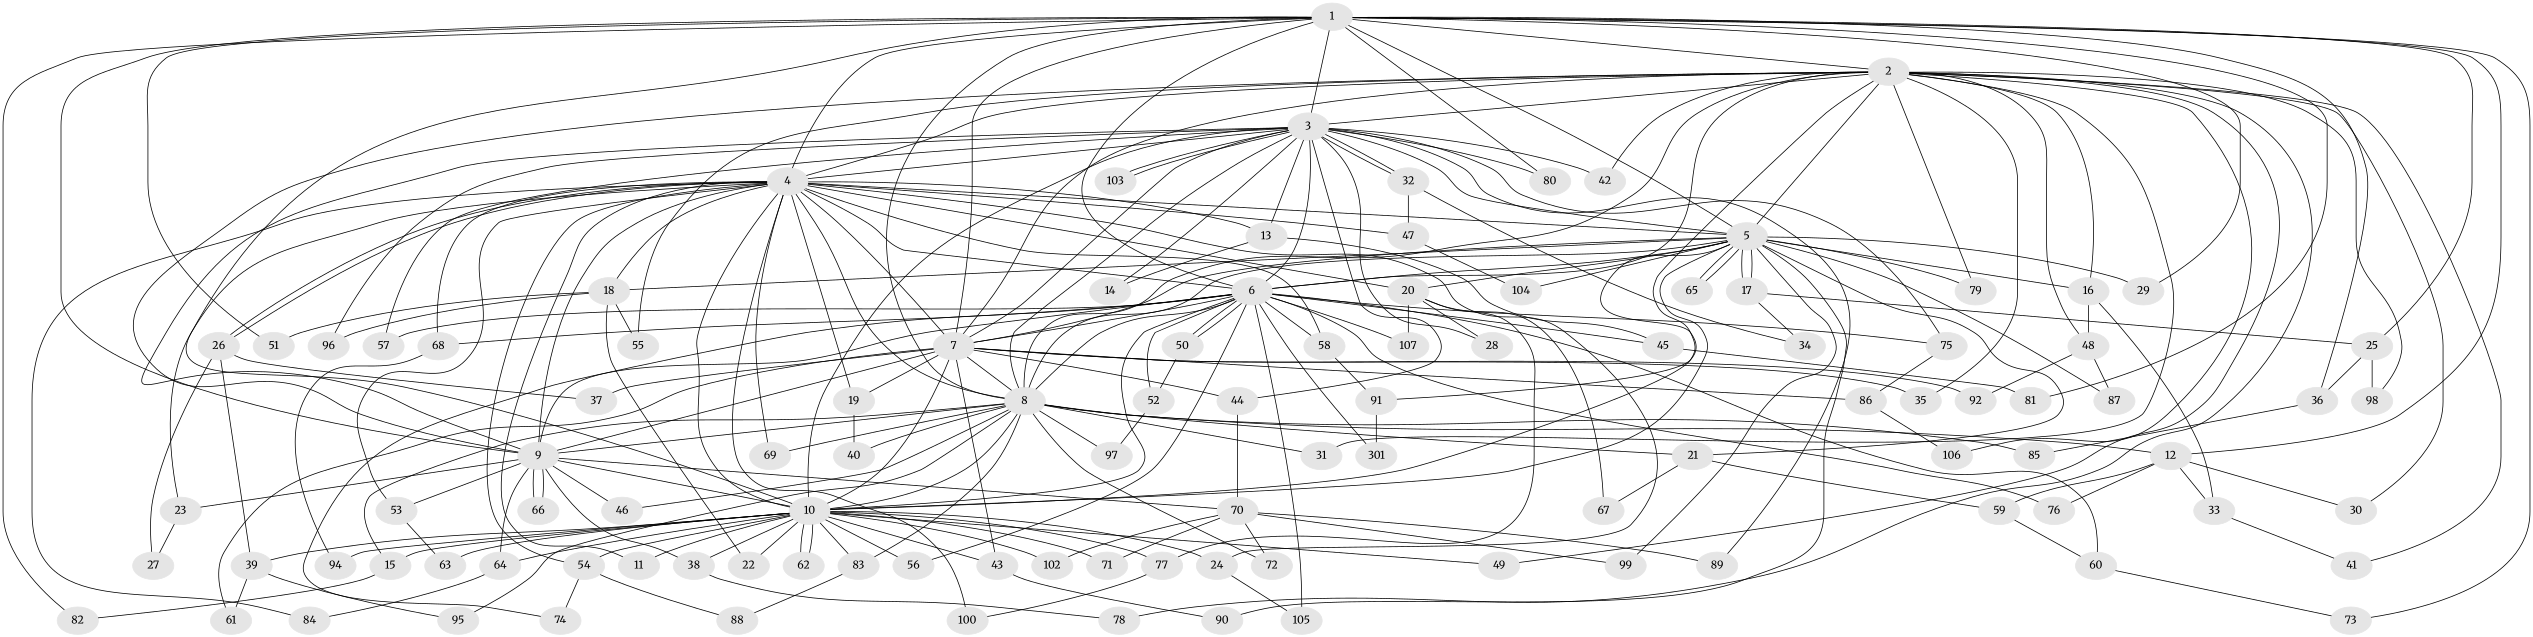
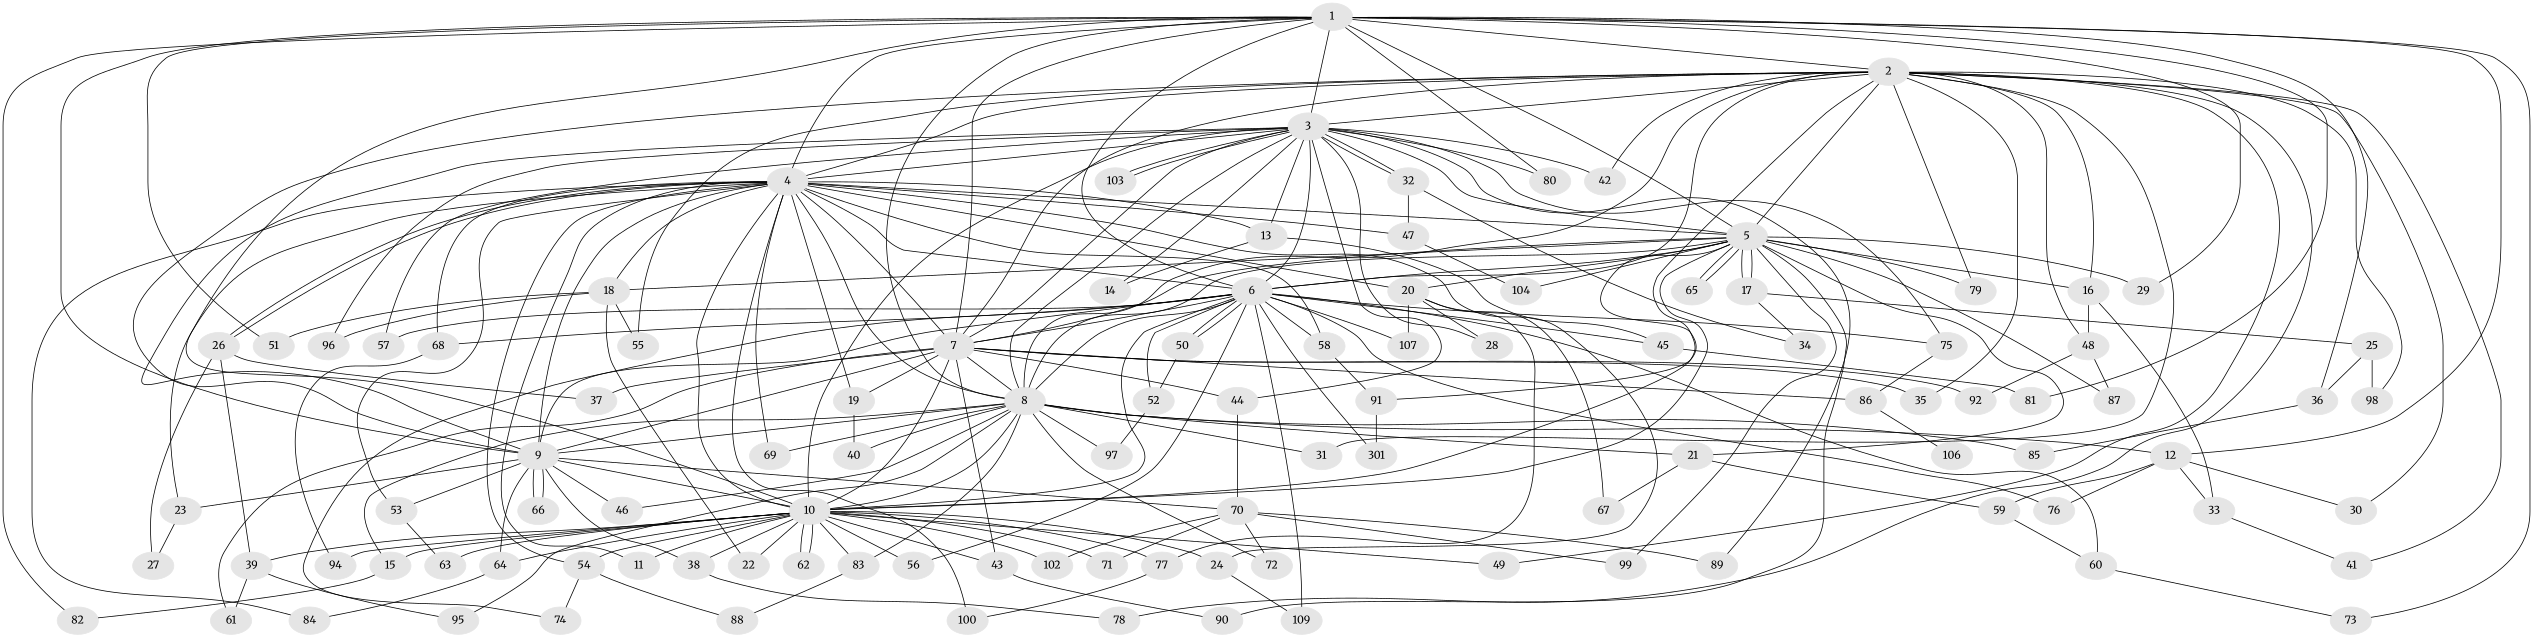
(2060, 28) -> none
(2250, 227) -> none
(1302, 621) -> (1302, 621)
